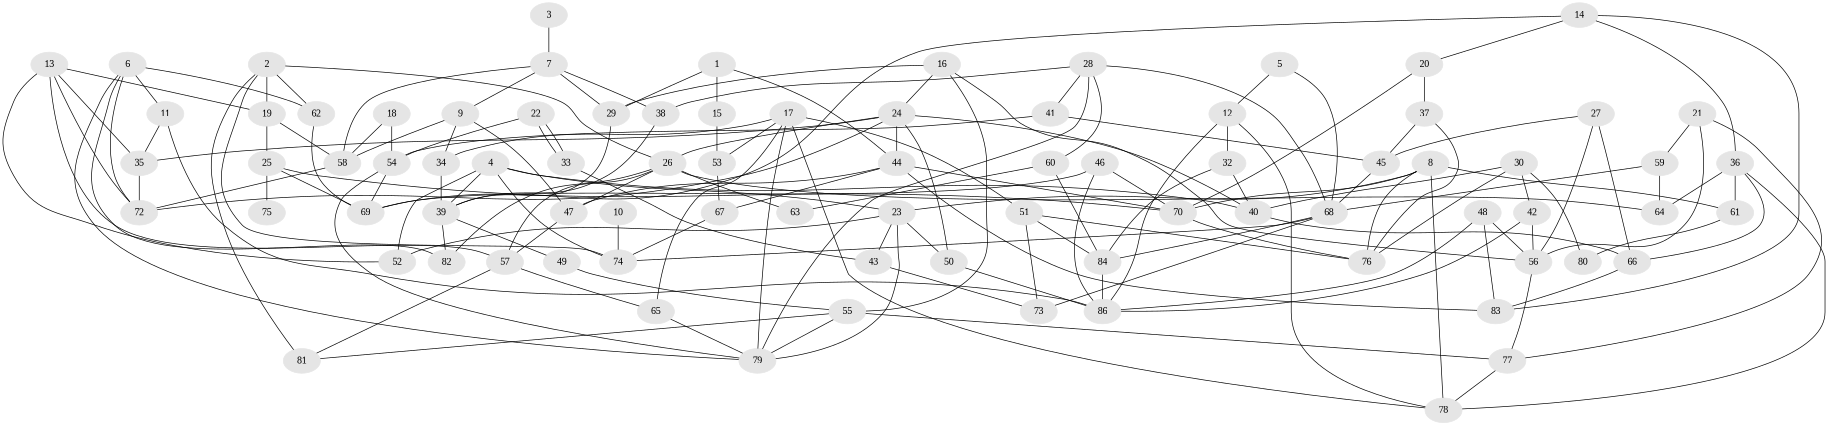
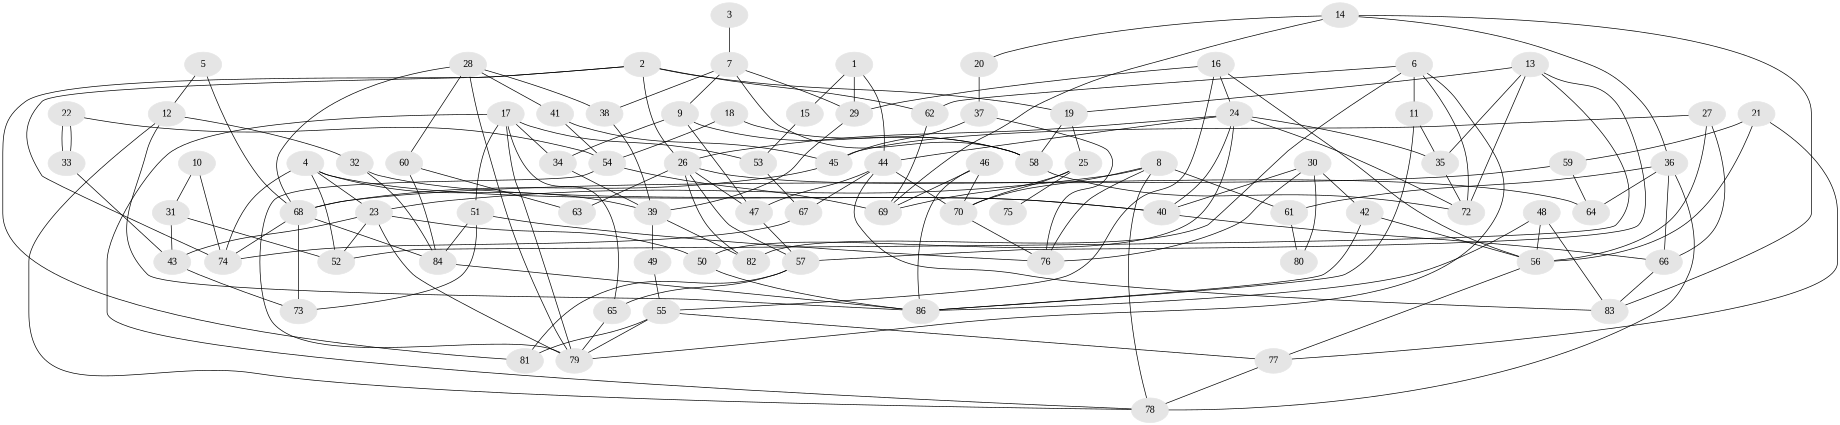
(1305, 144) -> none
none -> (171, 213)
